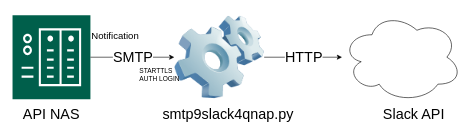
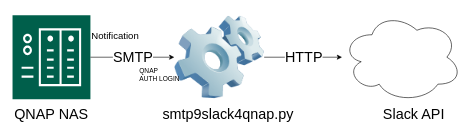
(157, 75) -> (157, 75)
(51, 115) -> (51, 115)
